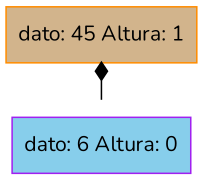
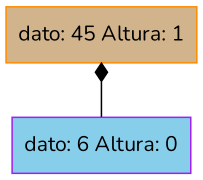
(101, 90) -> (101, 99)
